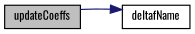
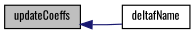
(95, 9) -> (107, 25)
